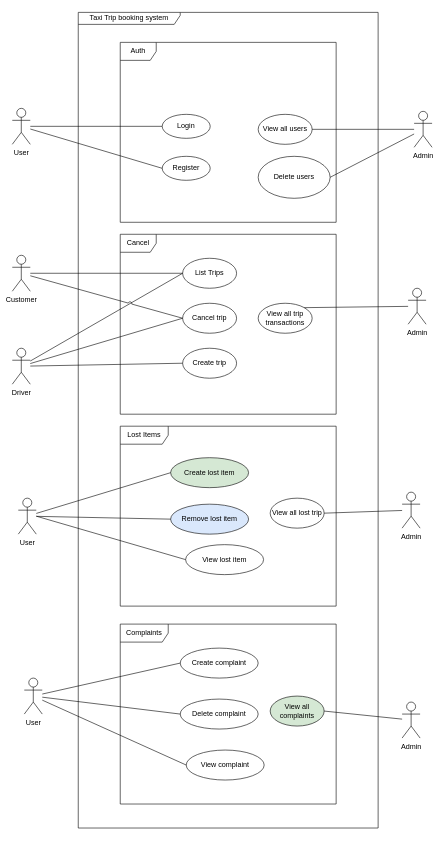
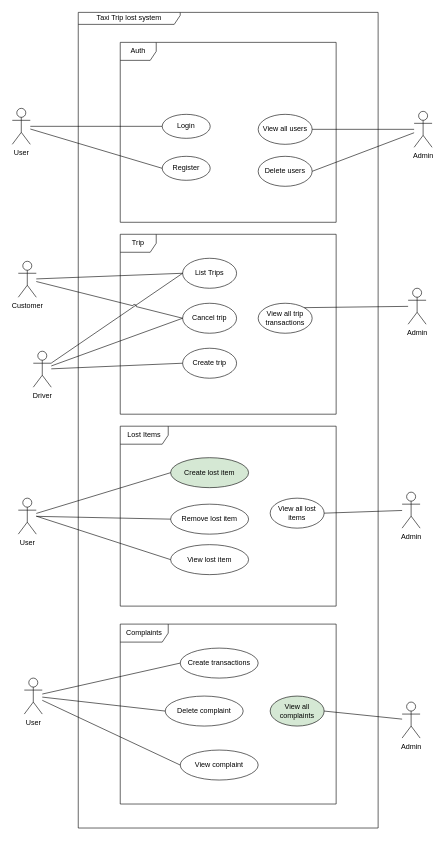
(129, 18) -> (129, 18)
(294, 177) -> (285, 171)
(138, 243) -> (138, 243)
(21, 273) -> (27, 279)
(21, 366) -> (42, 369)
(297, 513) -> (297, 513)
(210, 519) -> (210, 519)
(225, 560) -> (210, 560)
(219, 663) -> (219, 663)
(219, 714) -> (204, 711)
(225, 765) -> (219, 765)
